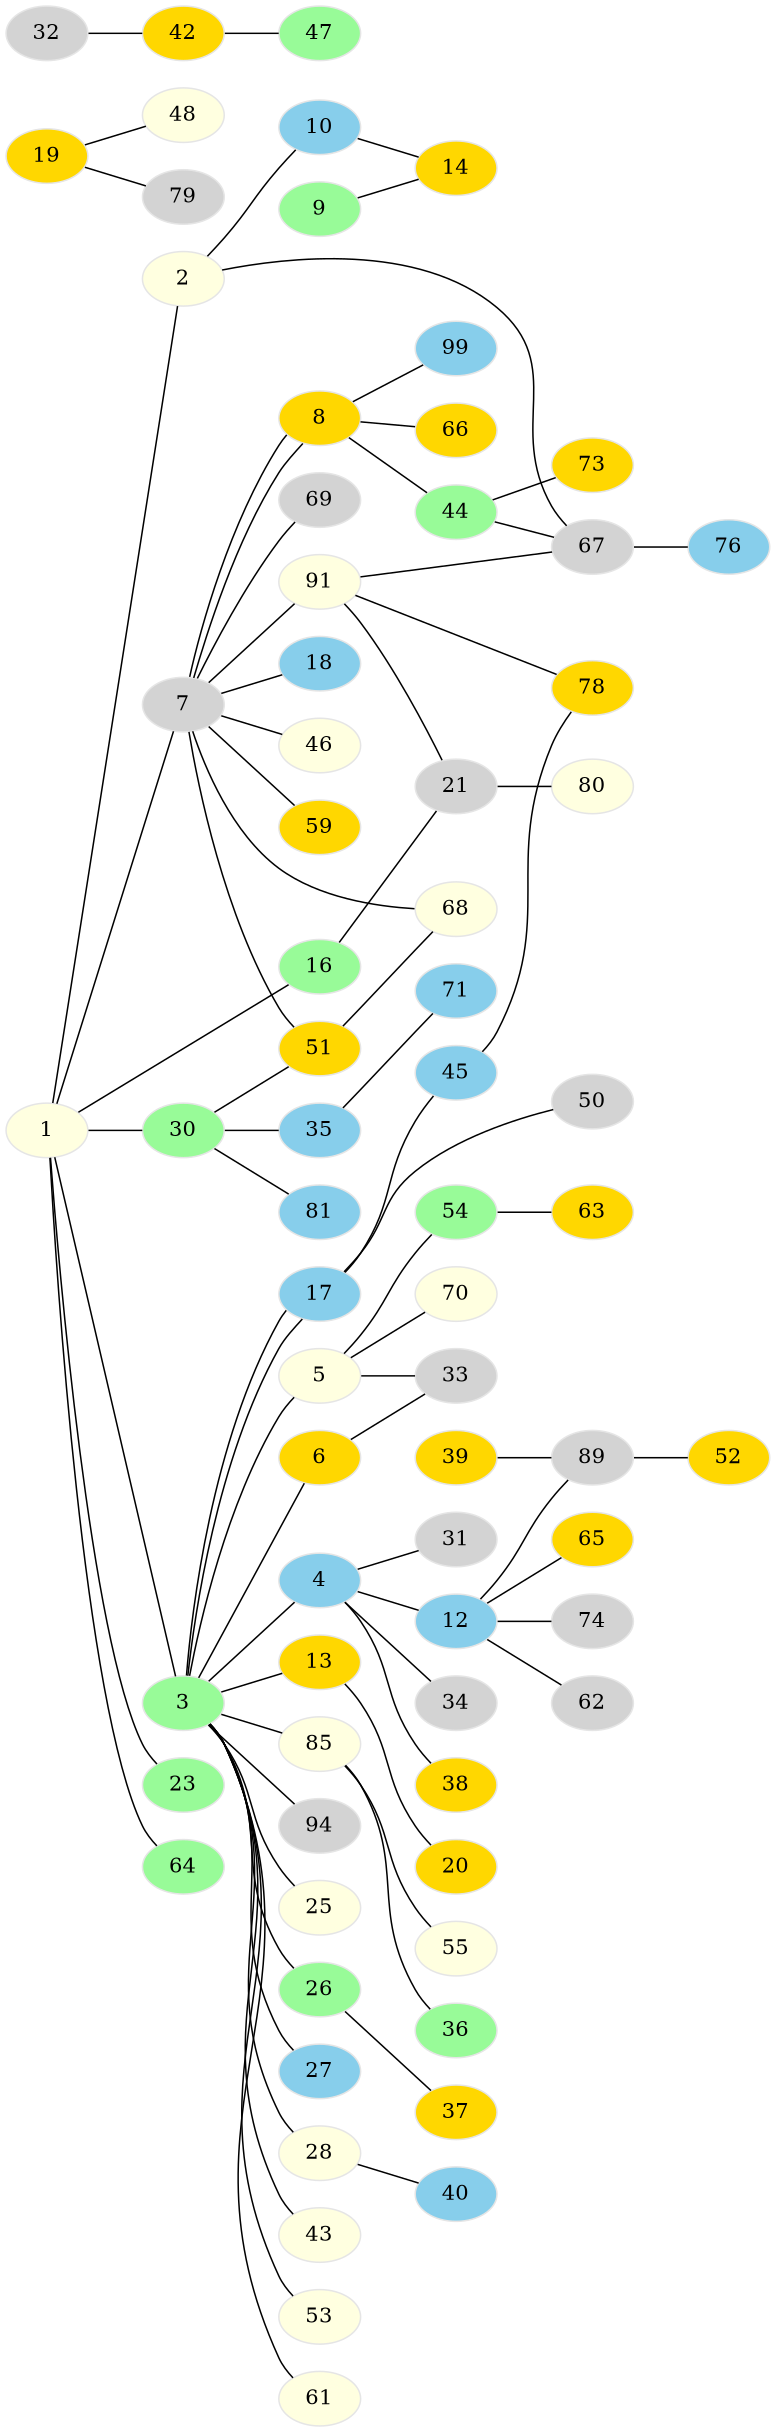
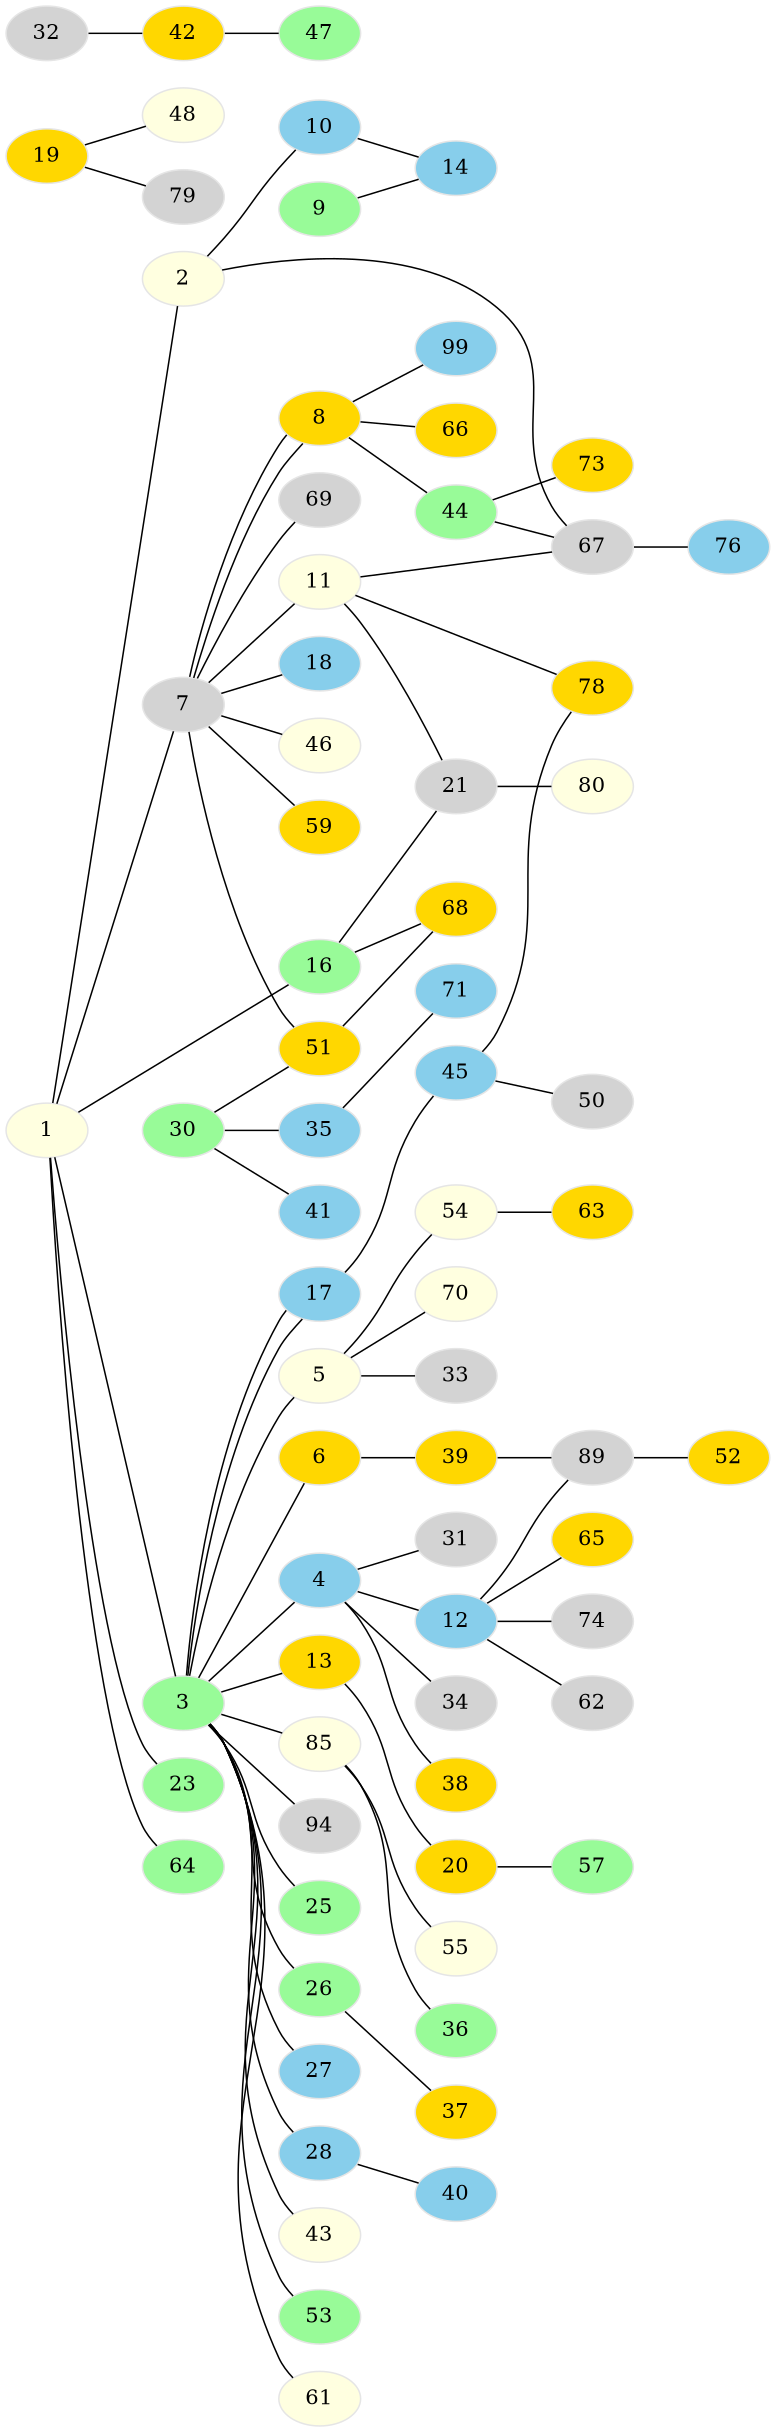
(456, 168) -> (456, 168)
(320, 582) -> (320, 582)
(271, 861) -> (388, 938)
(456, 909) -> (456, 909)
(115, 1130) -> none
(427, 1163) -> (524, 1087)
(320, 1212) -> (320, 1212)
(456, 1212) -> (456, 1212)
(388, 1417) -> (388, 1458)
none -> (592, 1867)
(320, 1908) -> (320, 1908)
(320, 2153) -> (320, 2153)
(320, 2317) -> (320, 2317)
